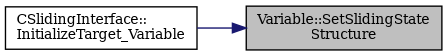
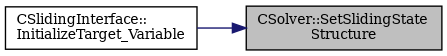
(344, 28) -> (344, 28)
